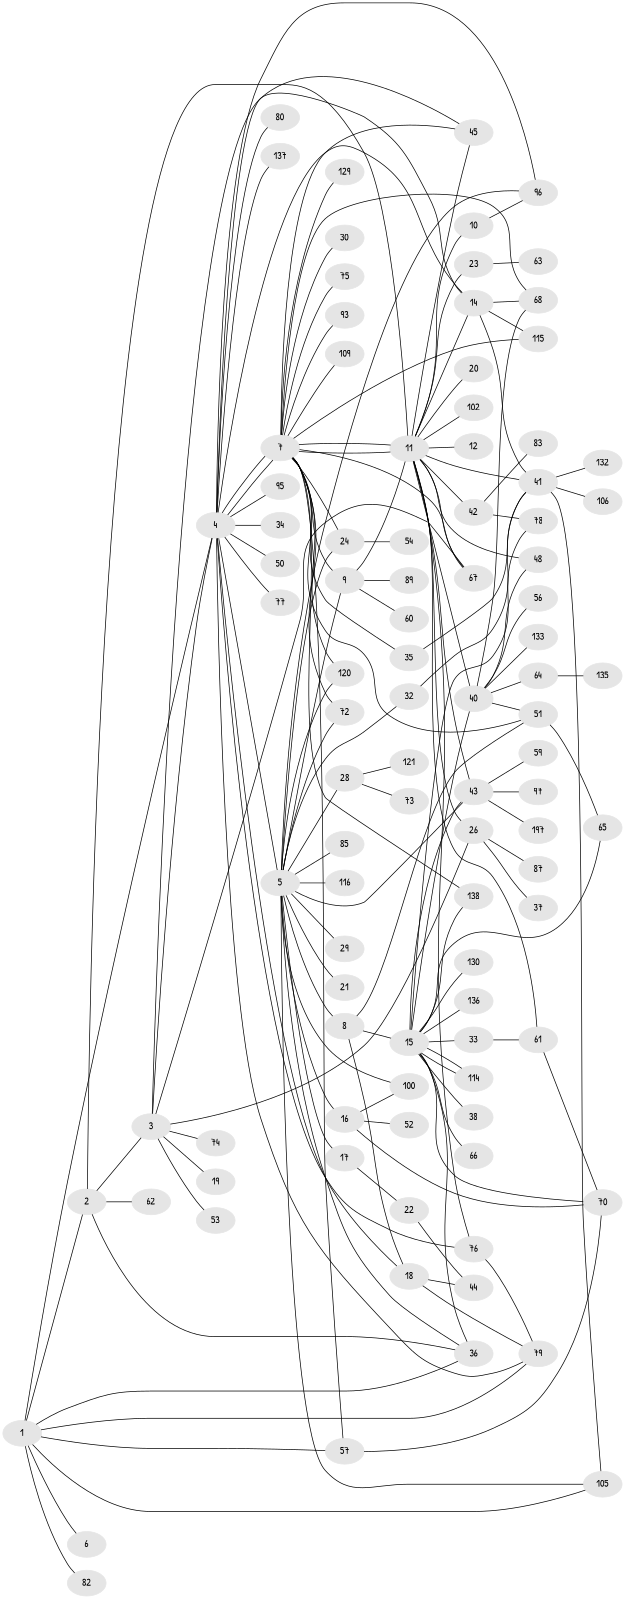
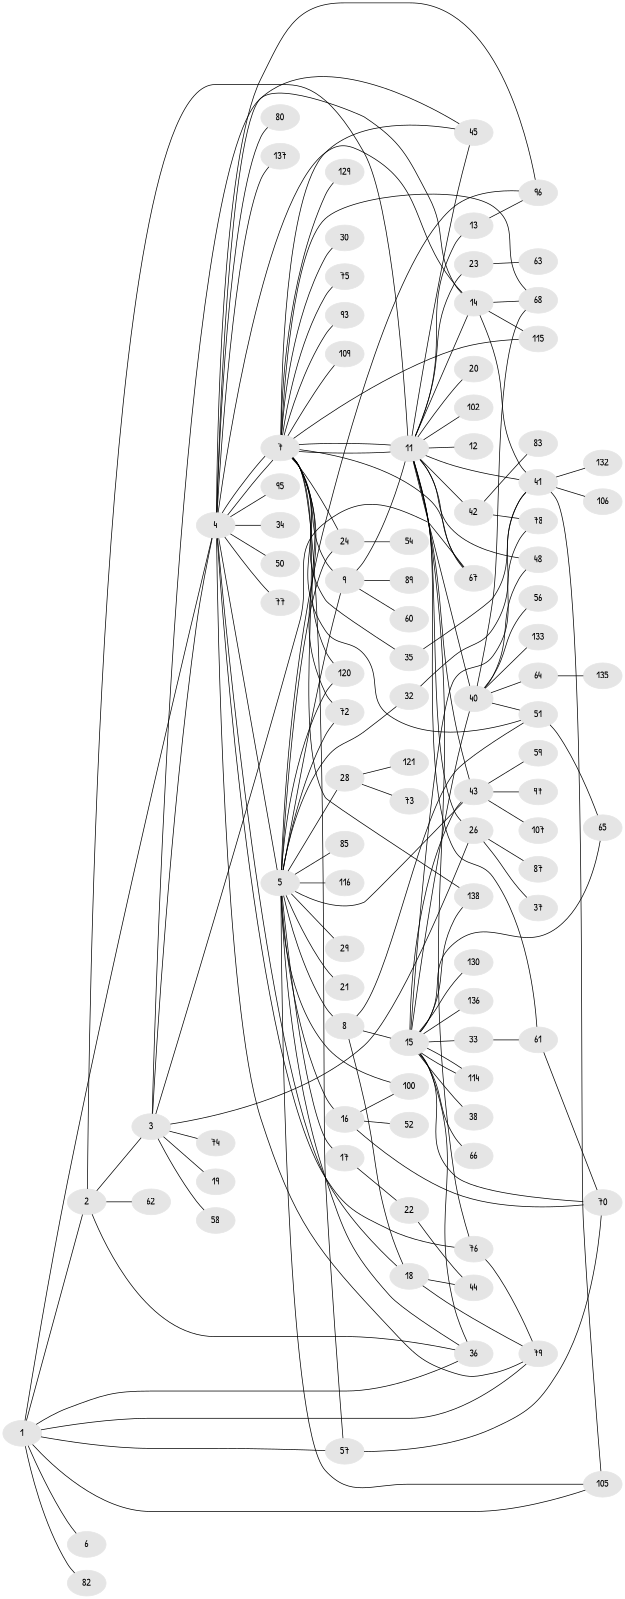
(474, 226) -> (474, 226)
(538, 831) -> (538, 831)
(216, 1220) -> (216, 1220)
